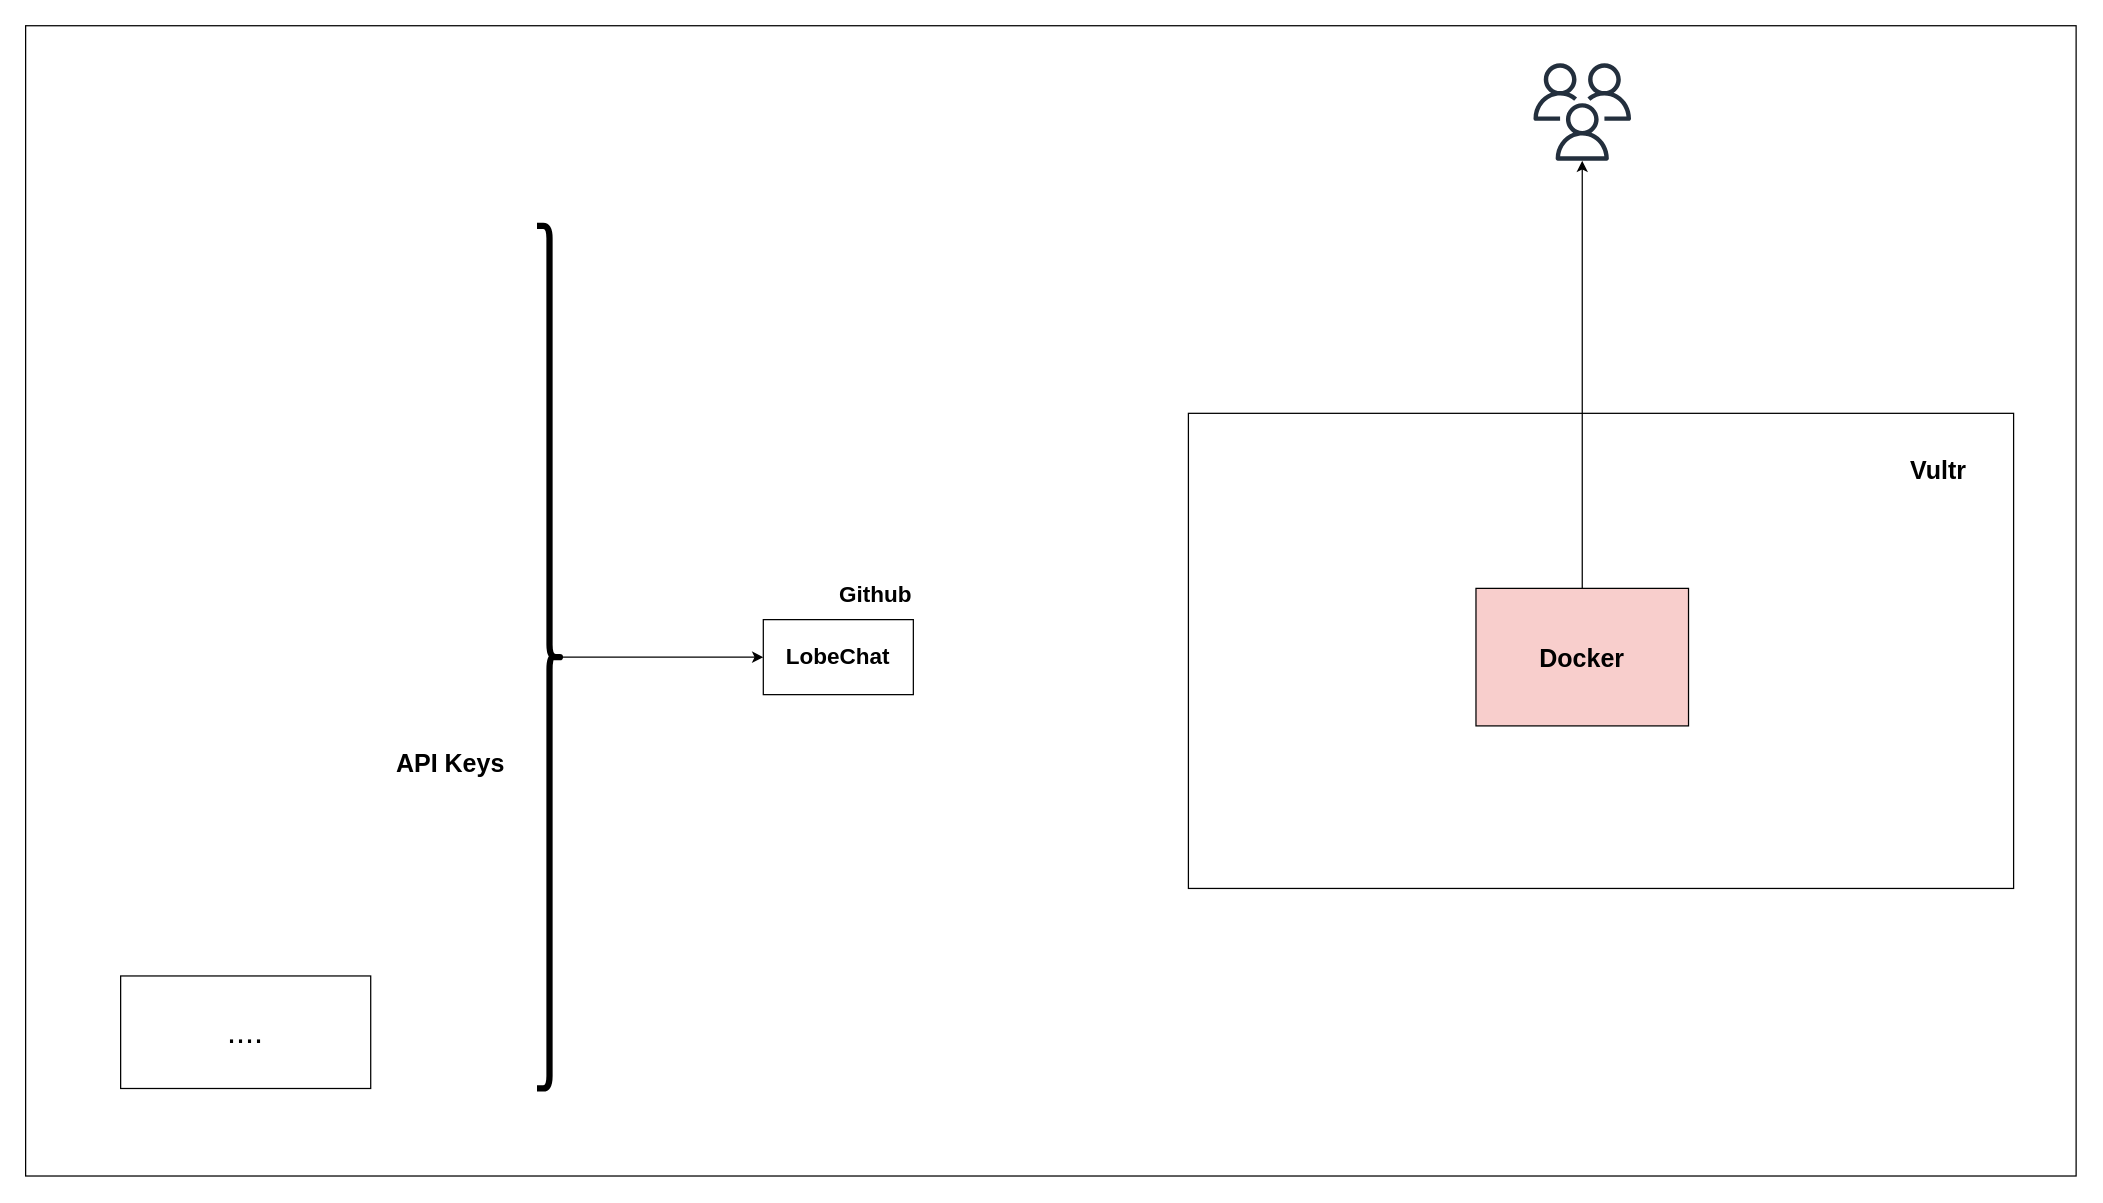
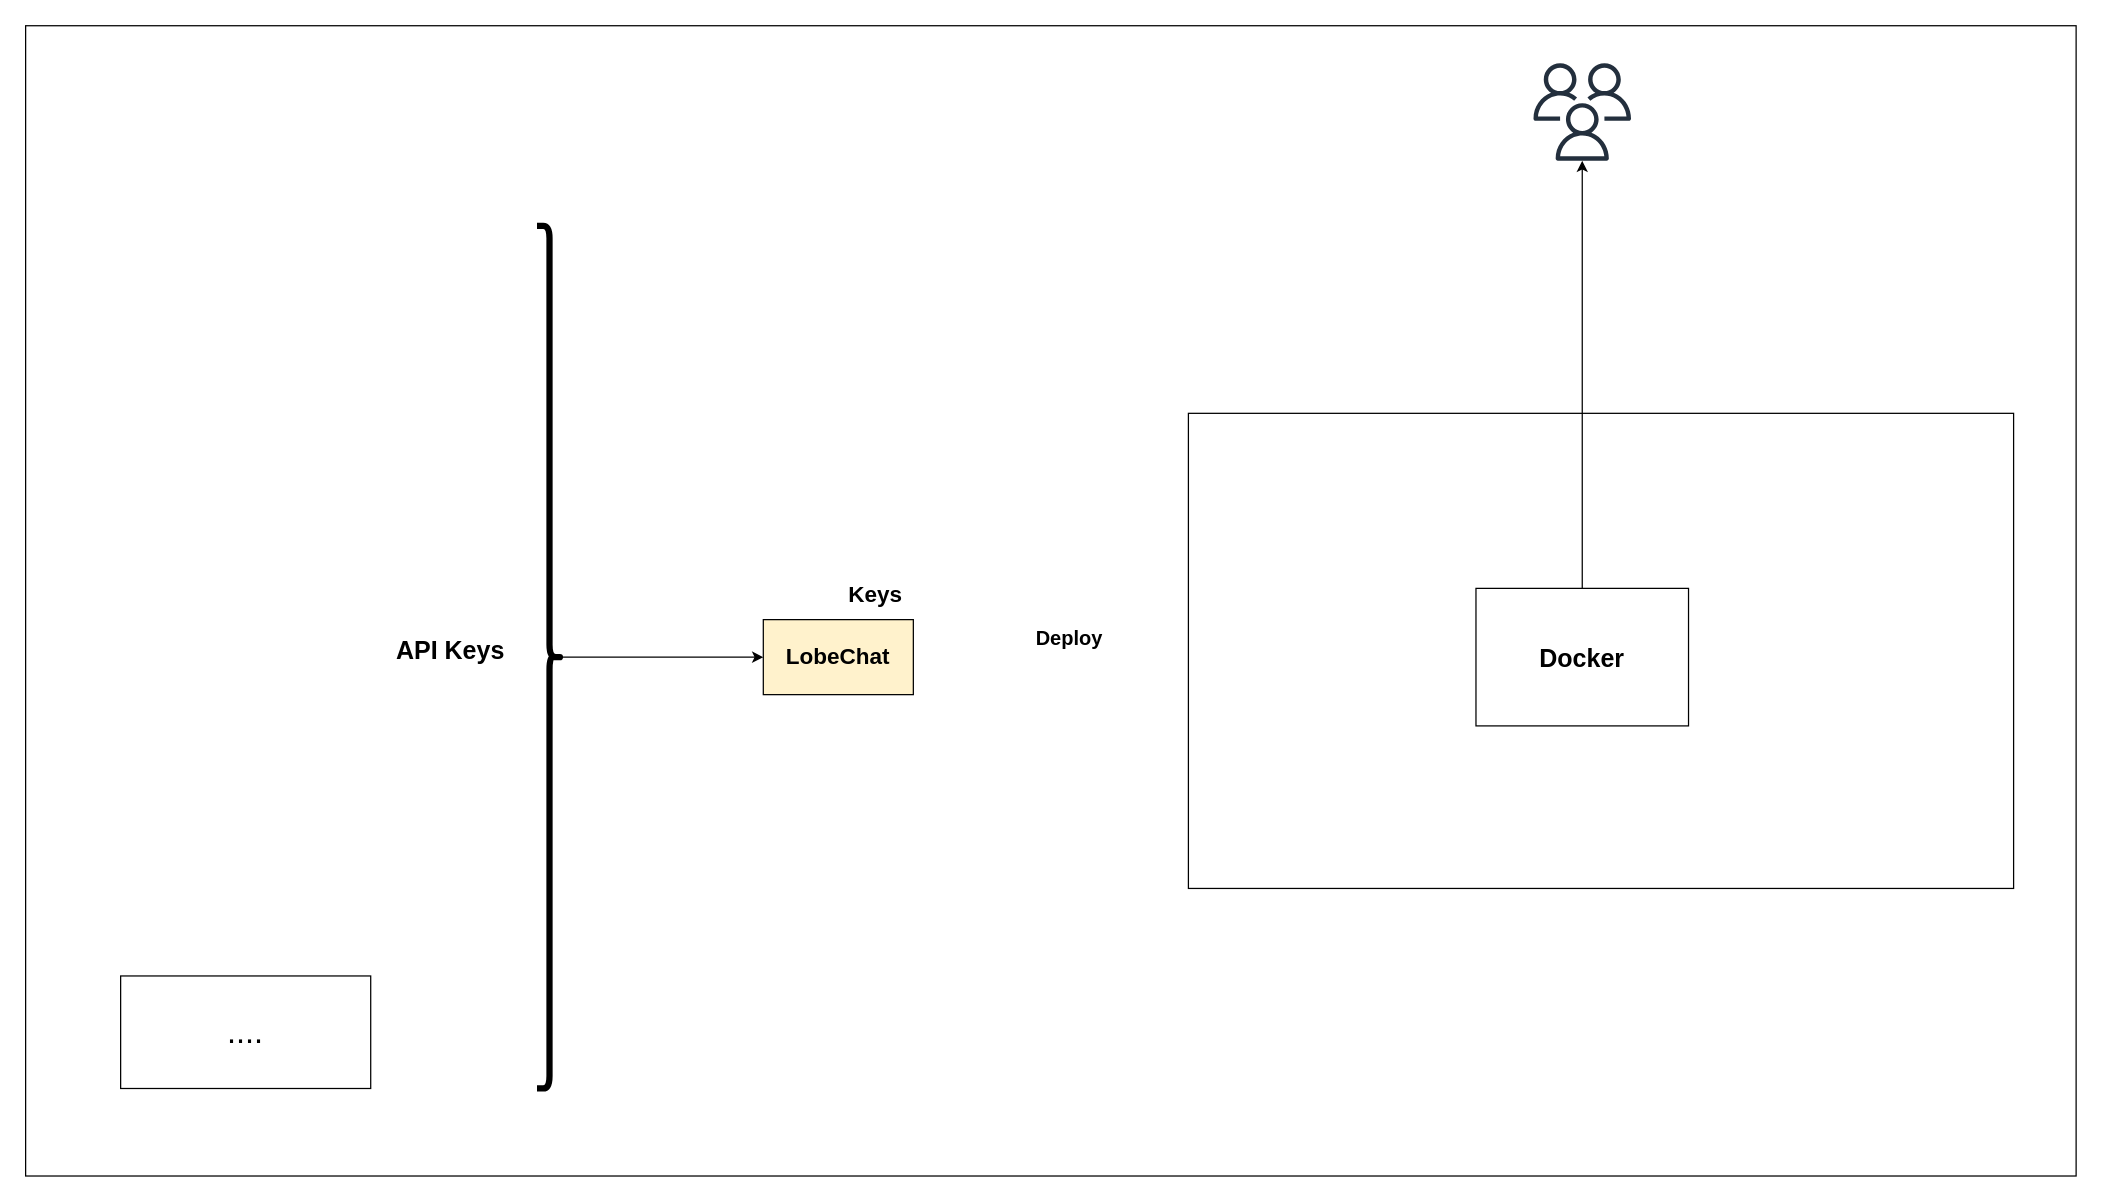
(1938, 469) -> none
(876, 594) -> (876, 594)
none -> (1069, 638)
(838, 657) -> (838, 657)
(1582, 657) -> (1582, 657)
(451, 762) -> (451, 649)
